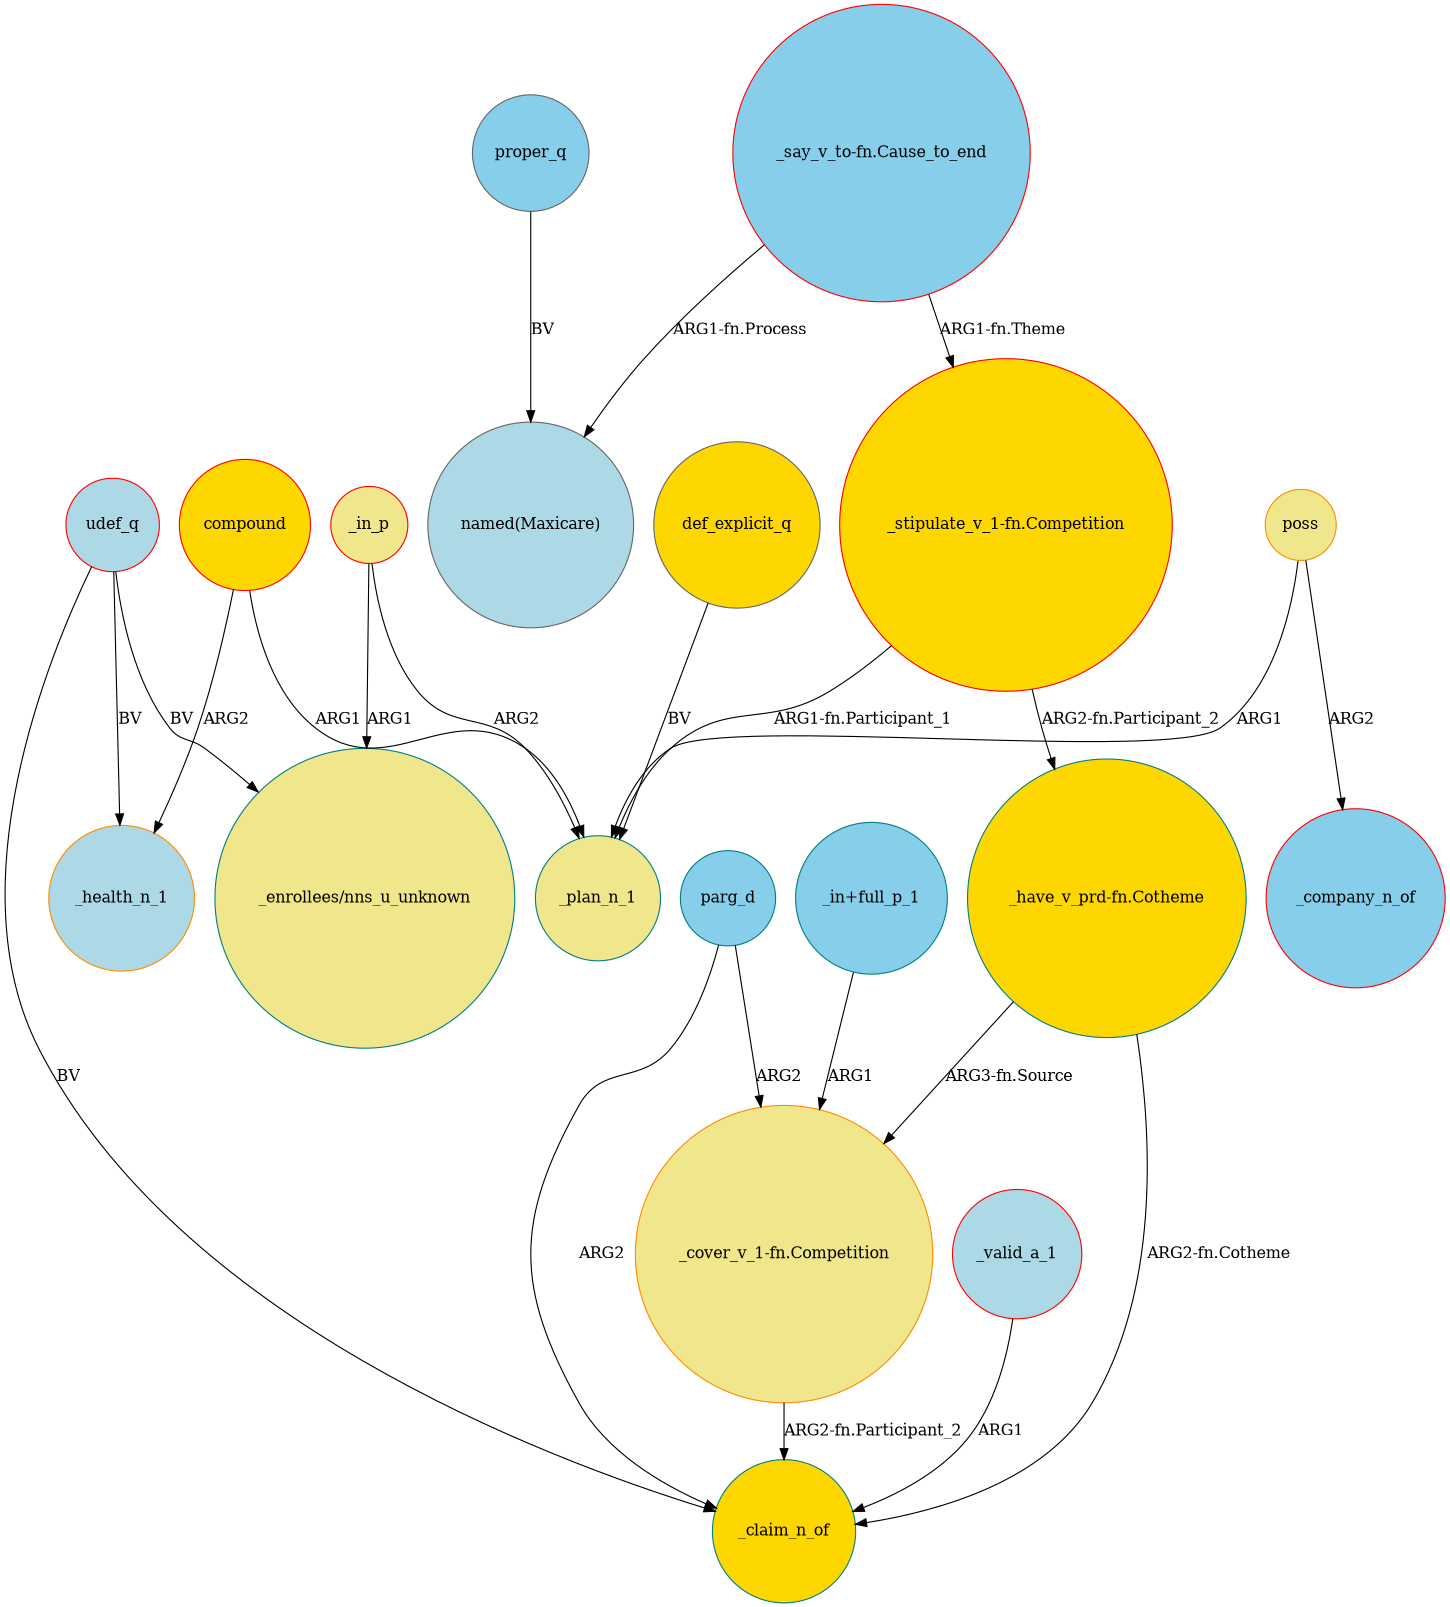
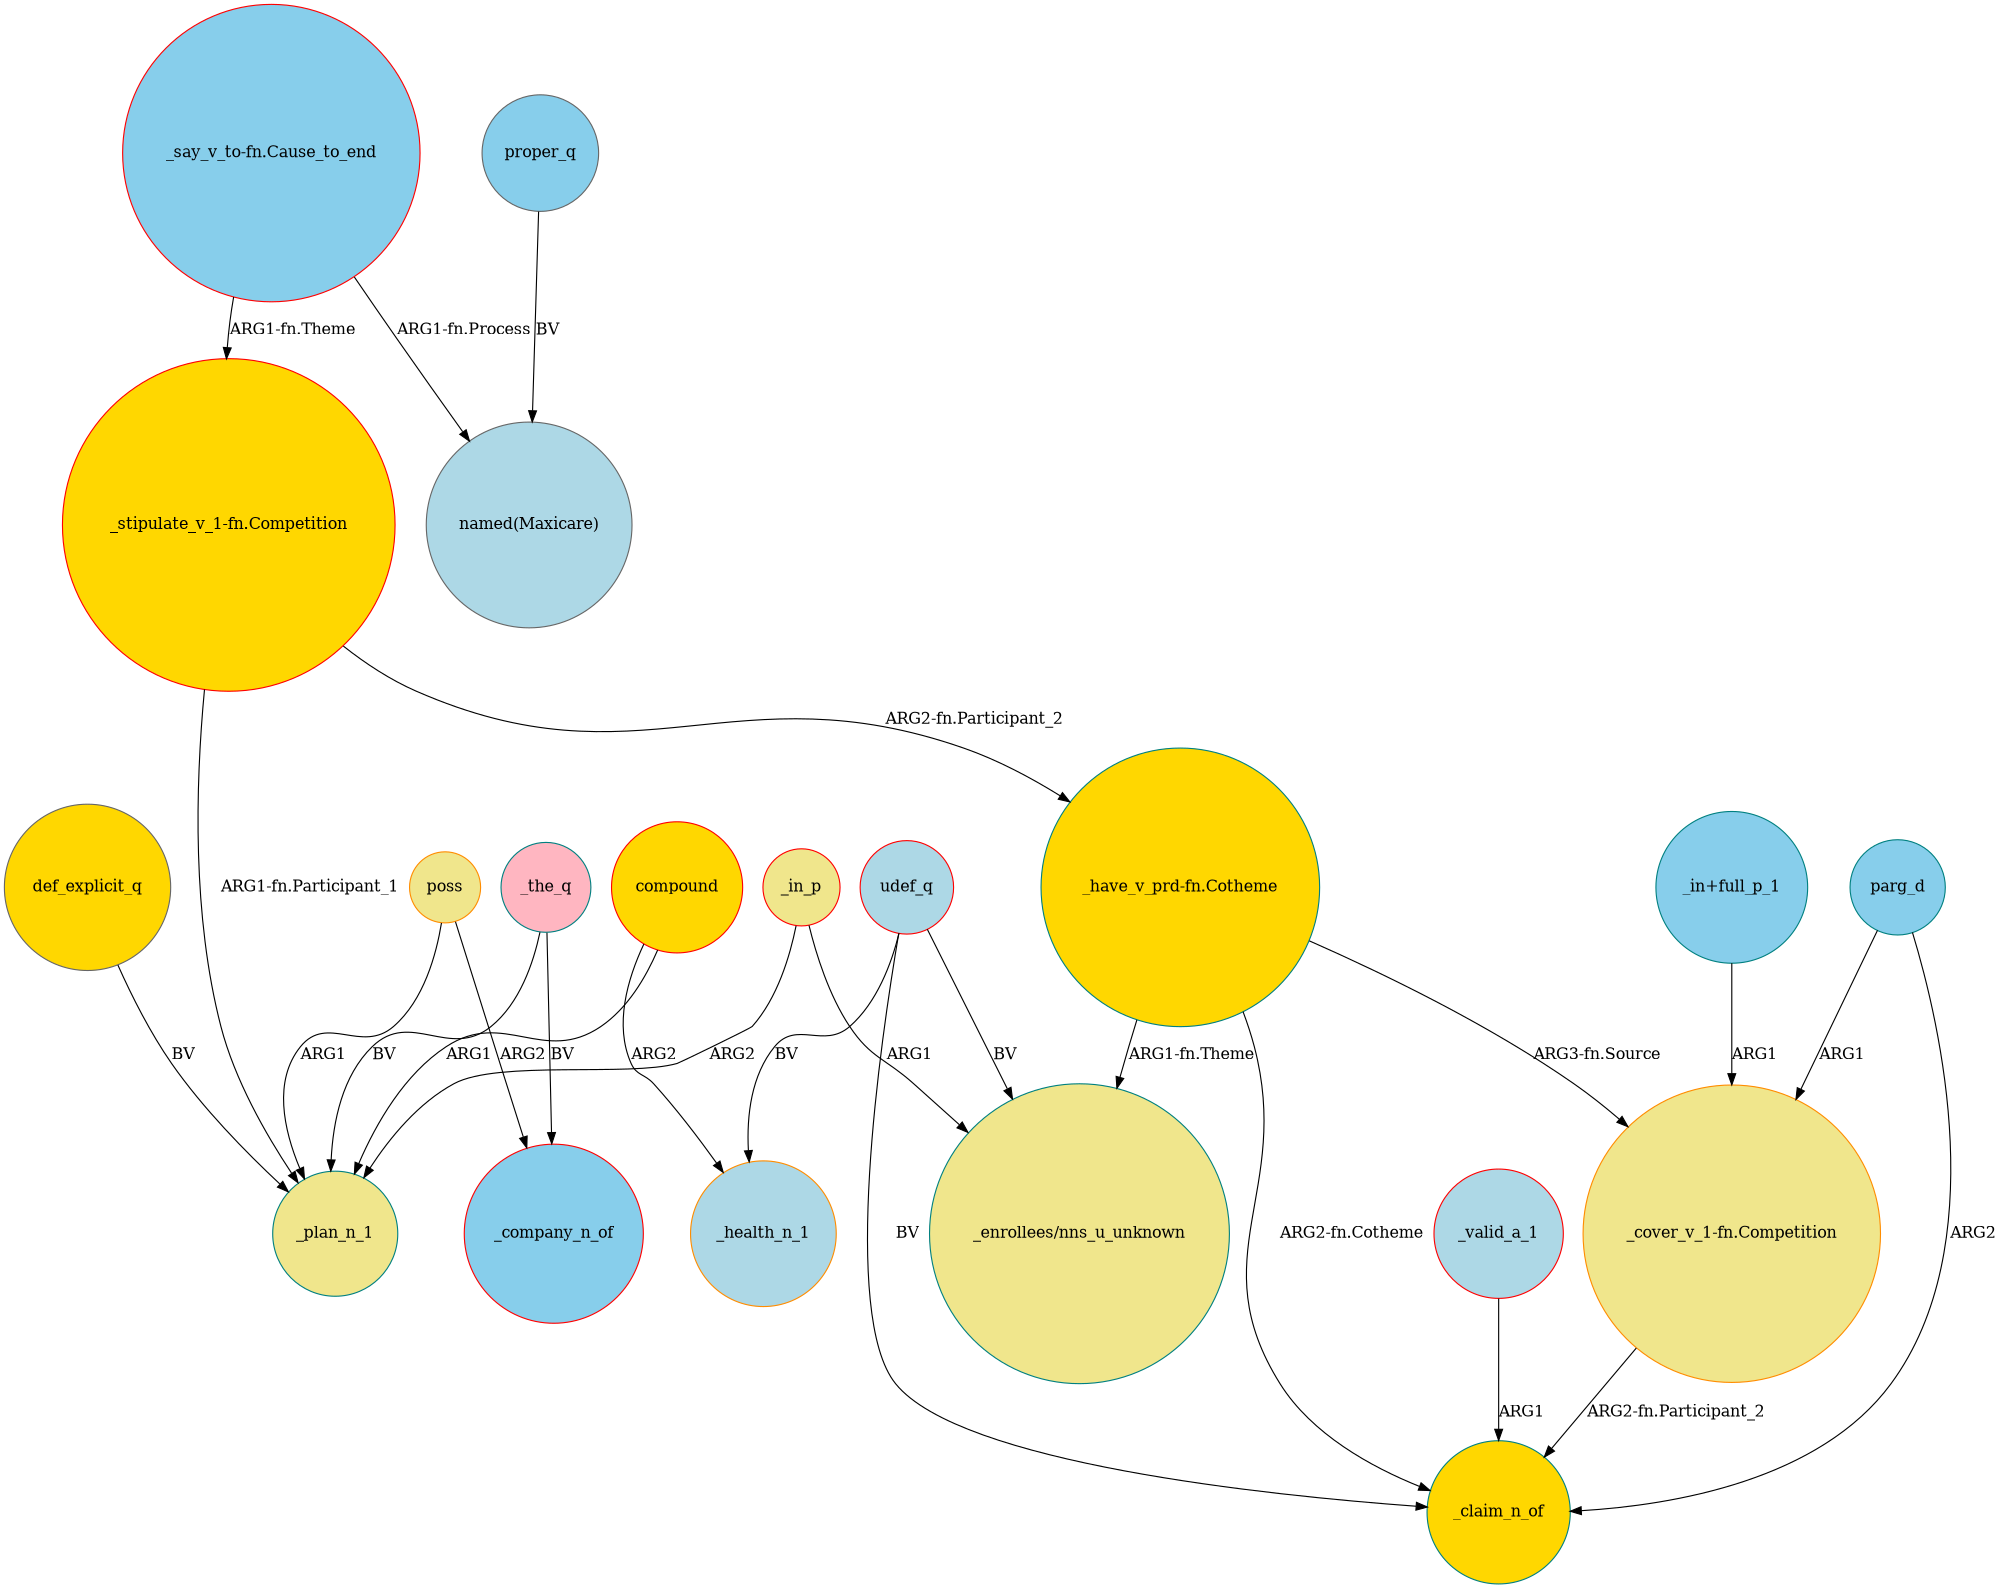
none -> (546, 887)
none -> (1128, 1049)
(779, 1077) -> (1842, 1055)
